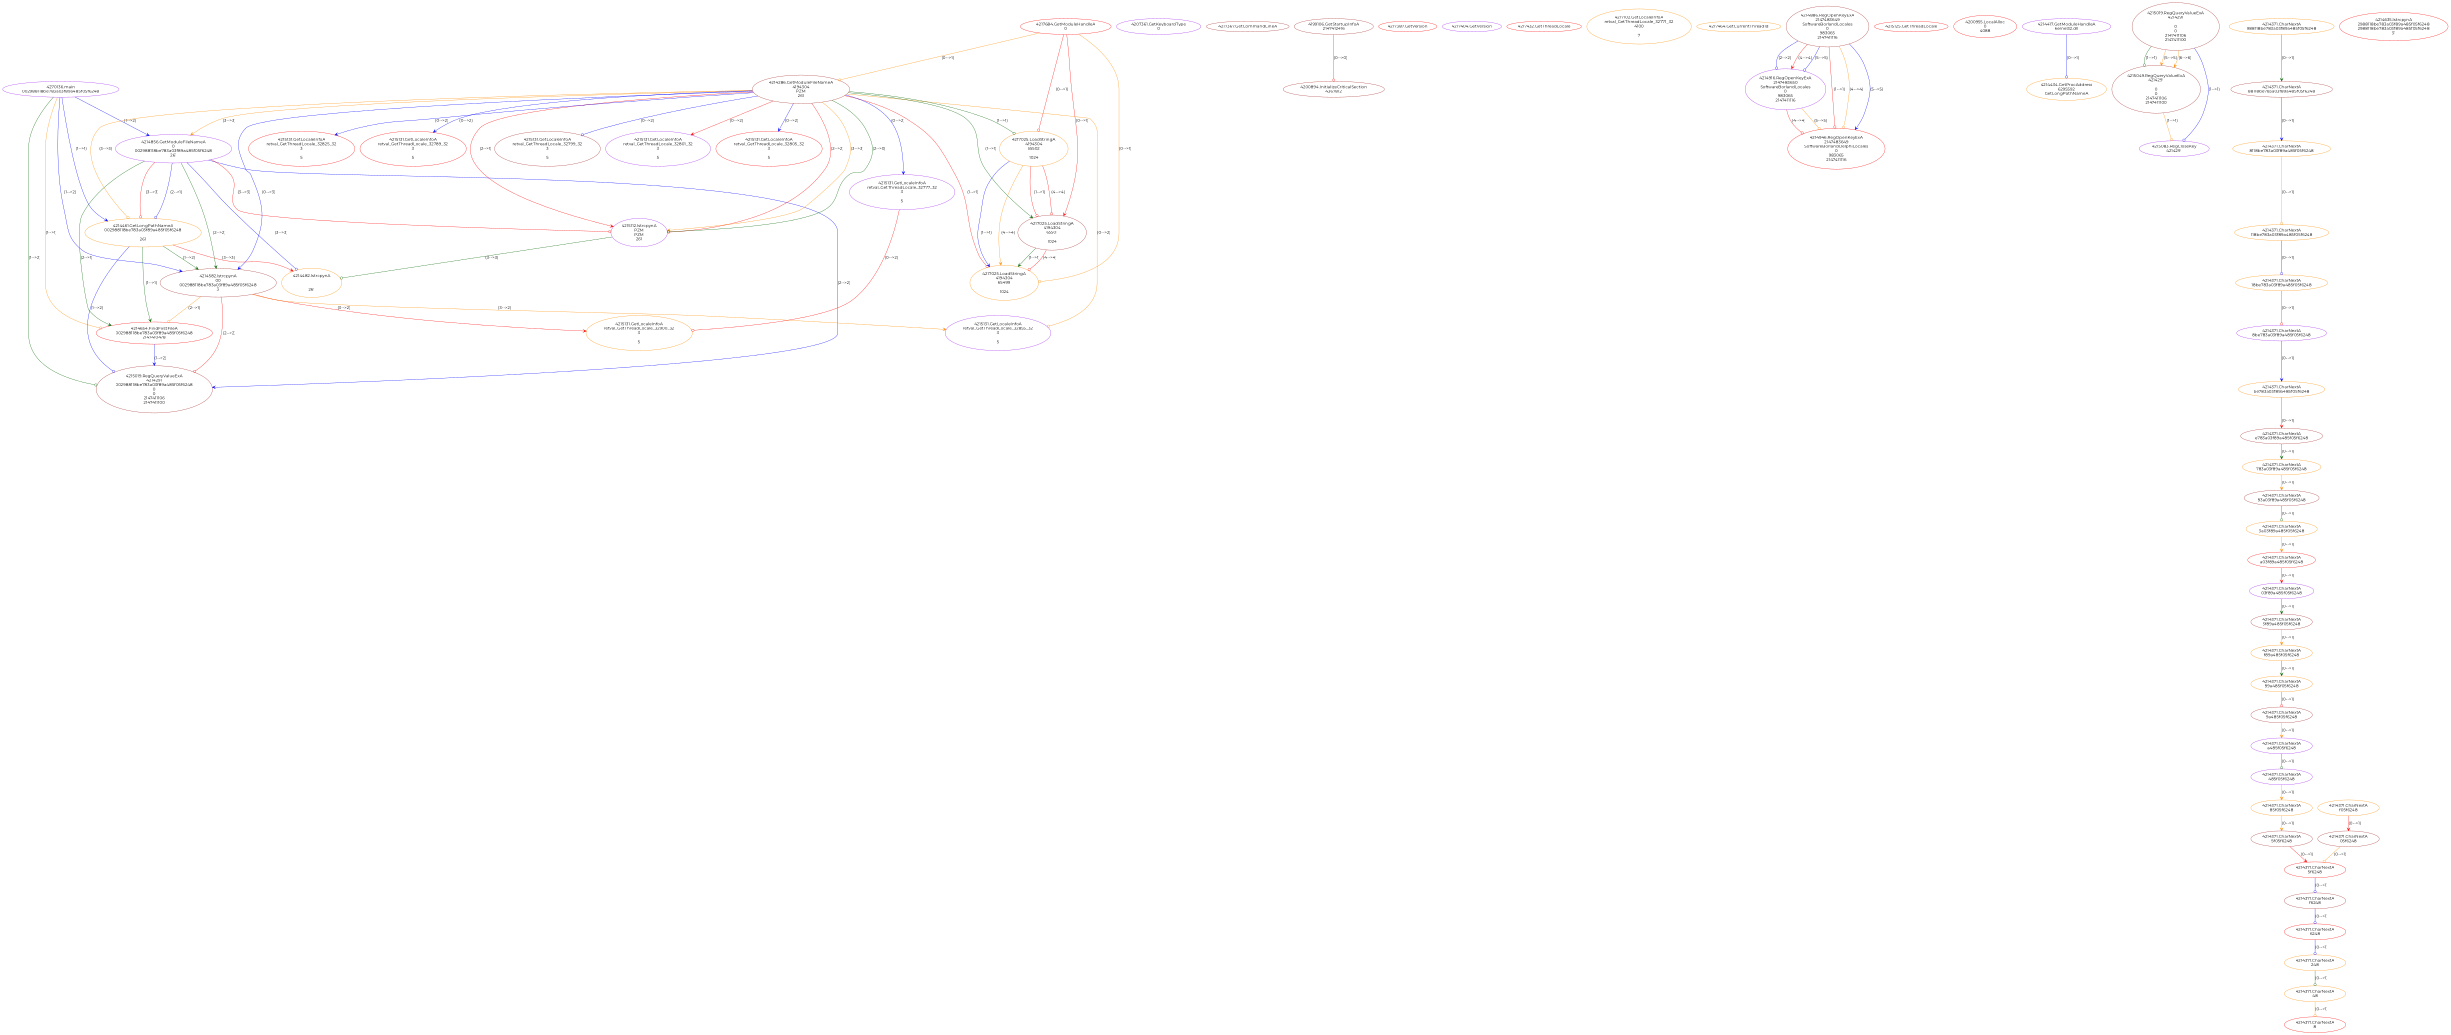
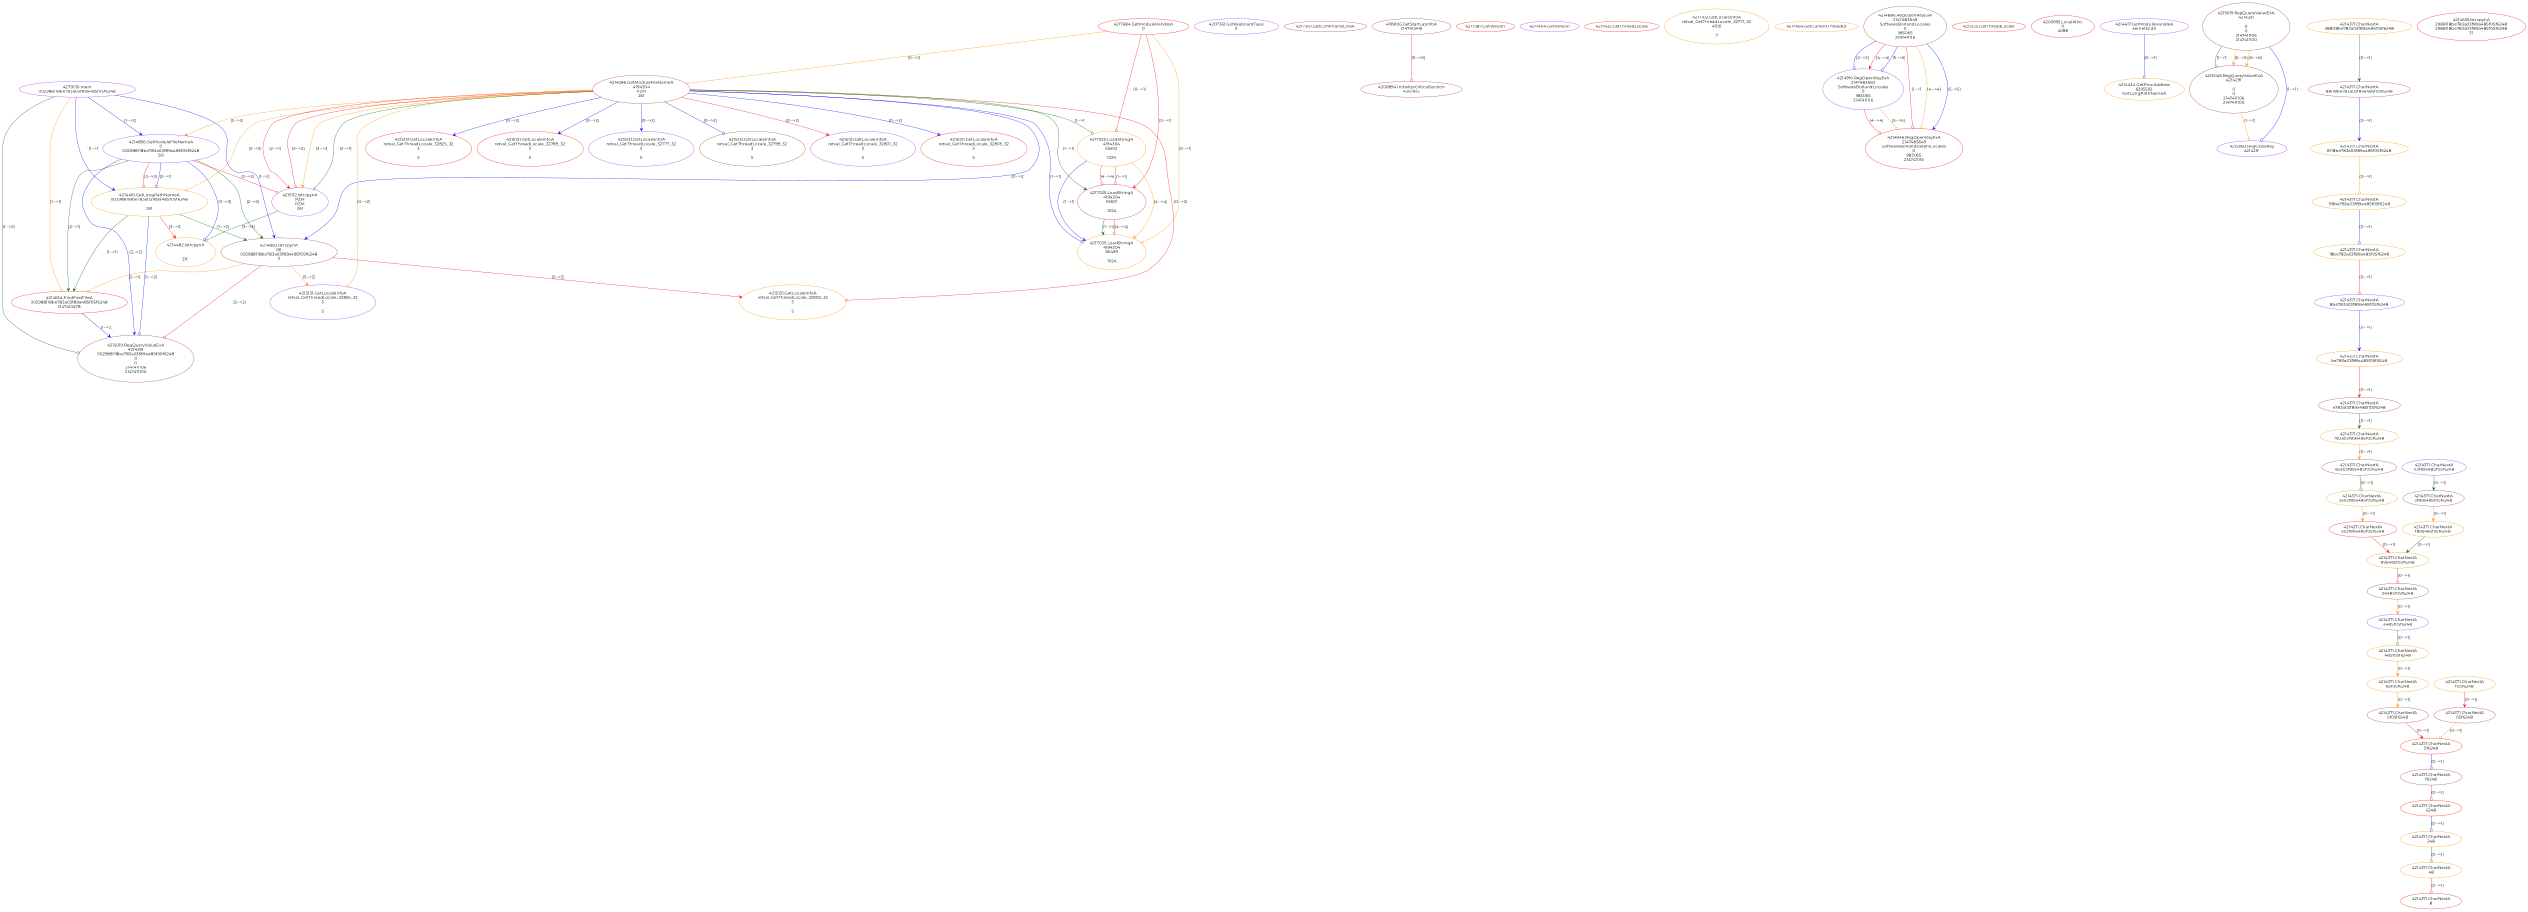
(944, 155) -> (990, 112)
(218, 283) -> (279, 252)
(826, 312) -> (1147, 128)
(2282, 574) -> (2379, 544)
(2282, 777) -> (2398, 653)
(2315, 915) -> (2431, 791)
(2315, 1008) -> (2431, 884)
